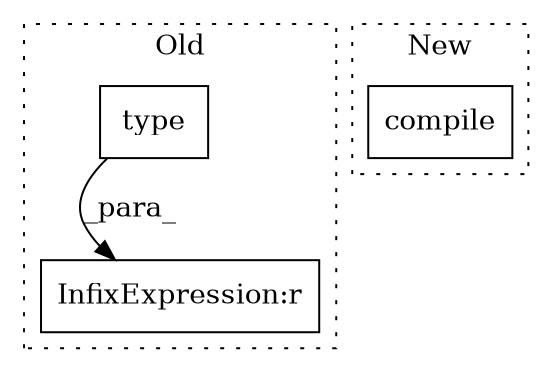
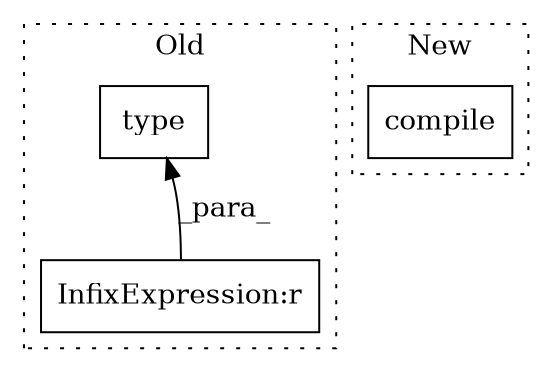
(81, 201) -> (179, 218)
